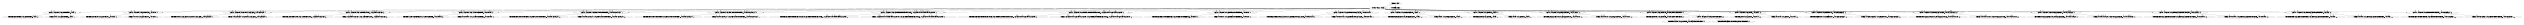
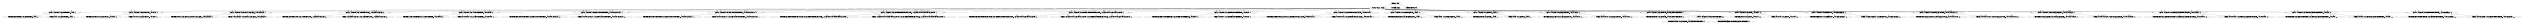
none -> (1411, 8)
